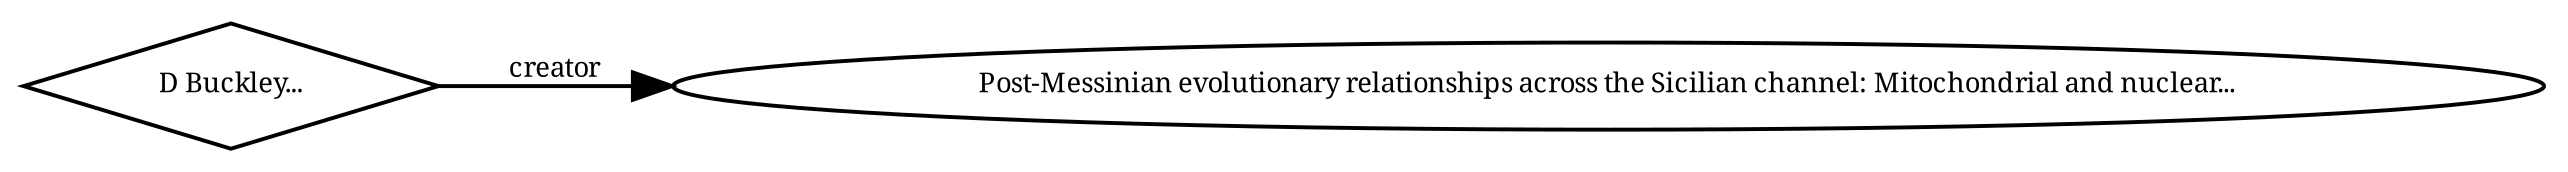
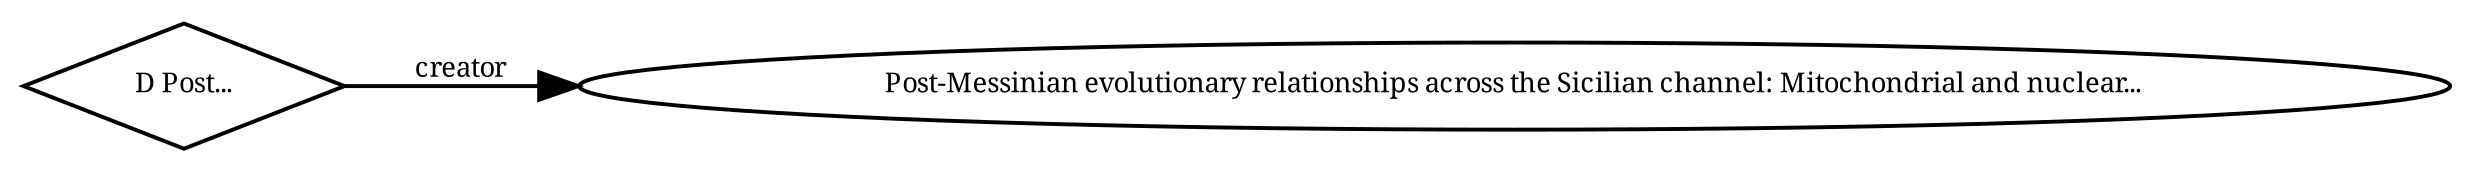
(231, 86) -> (184, 86)
